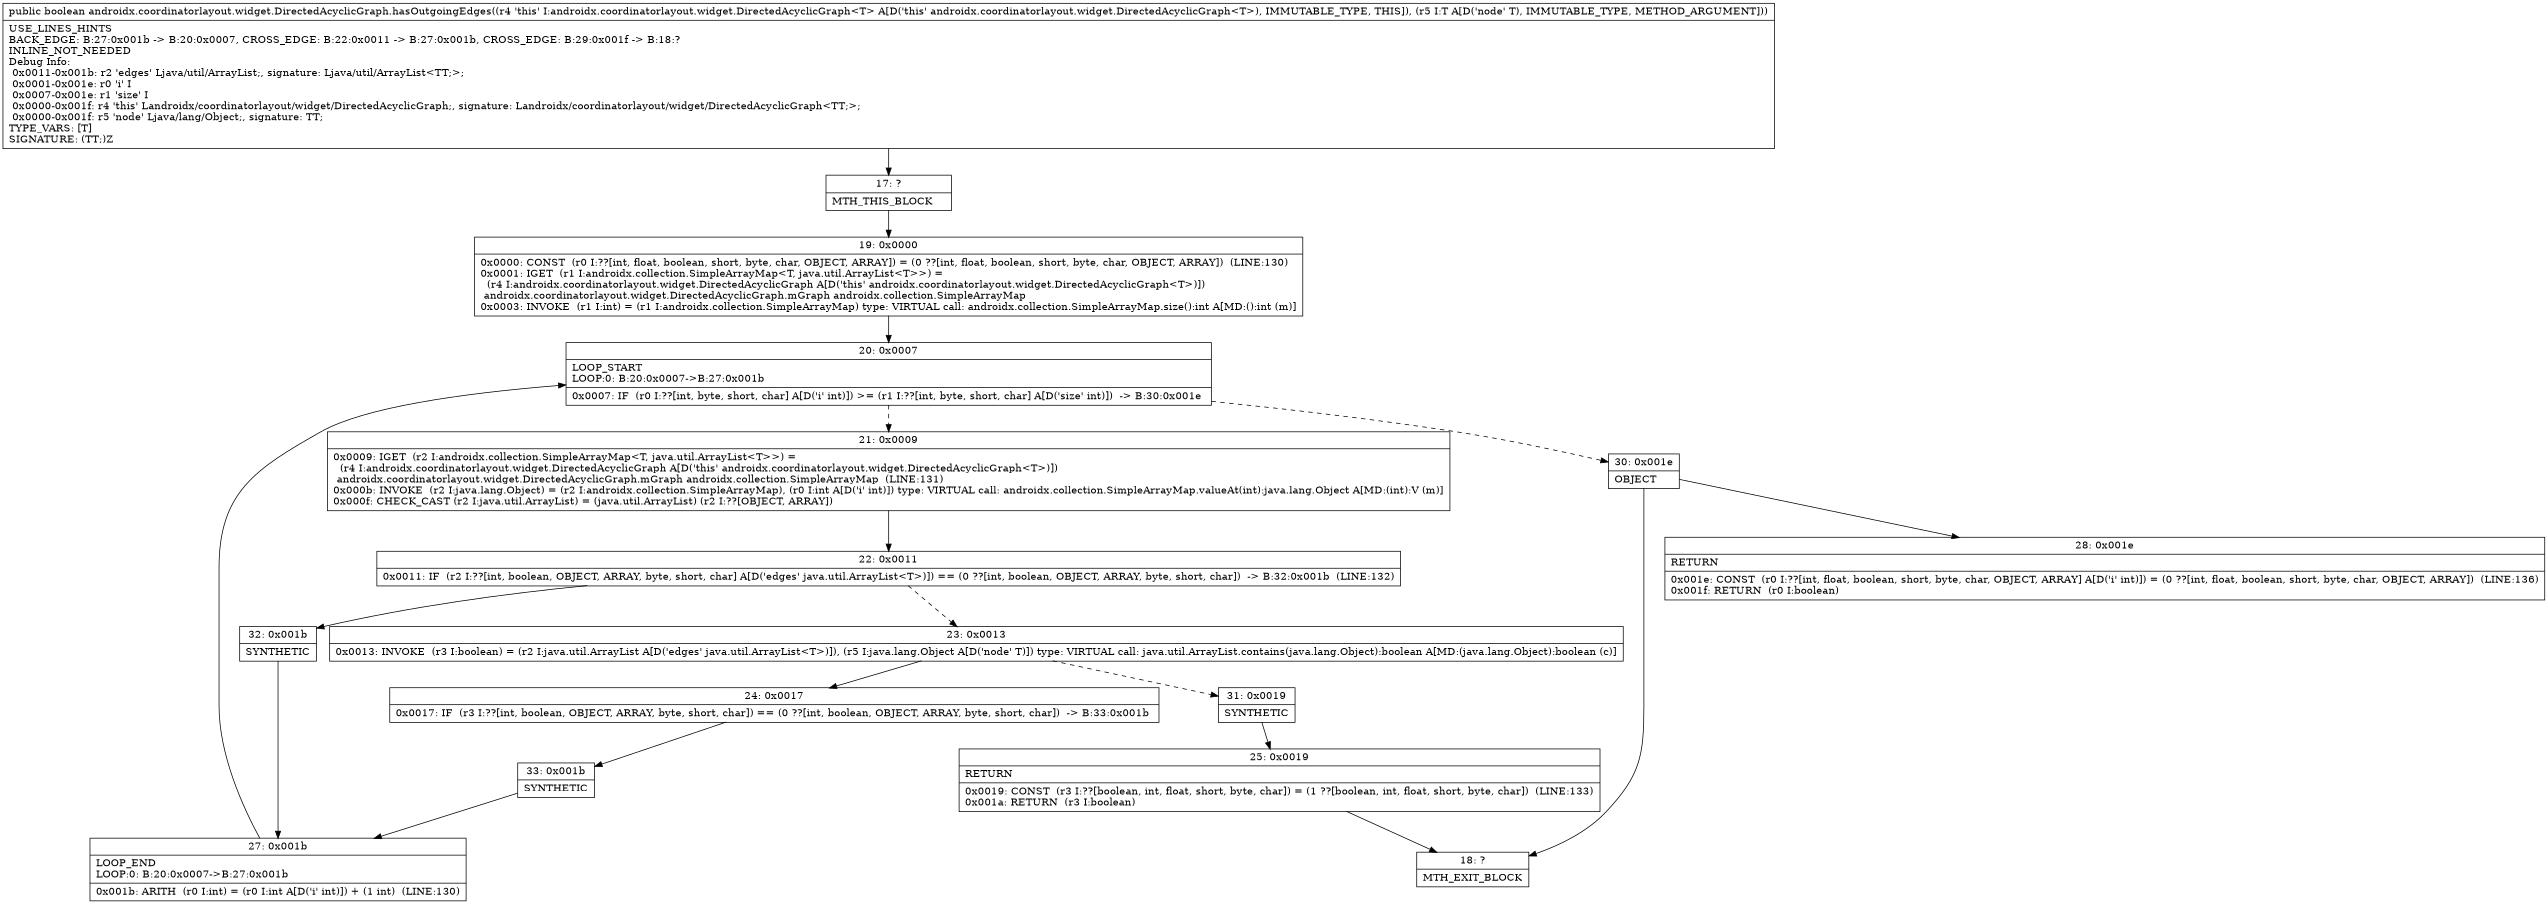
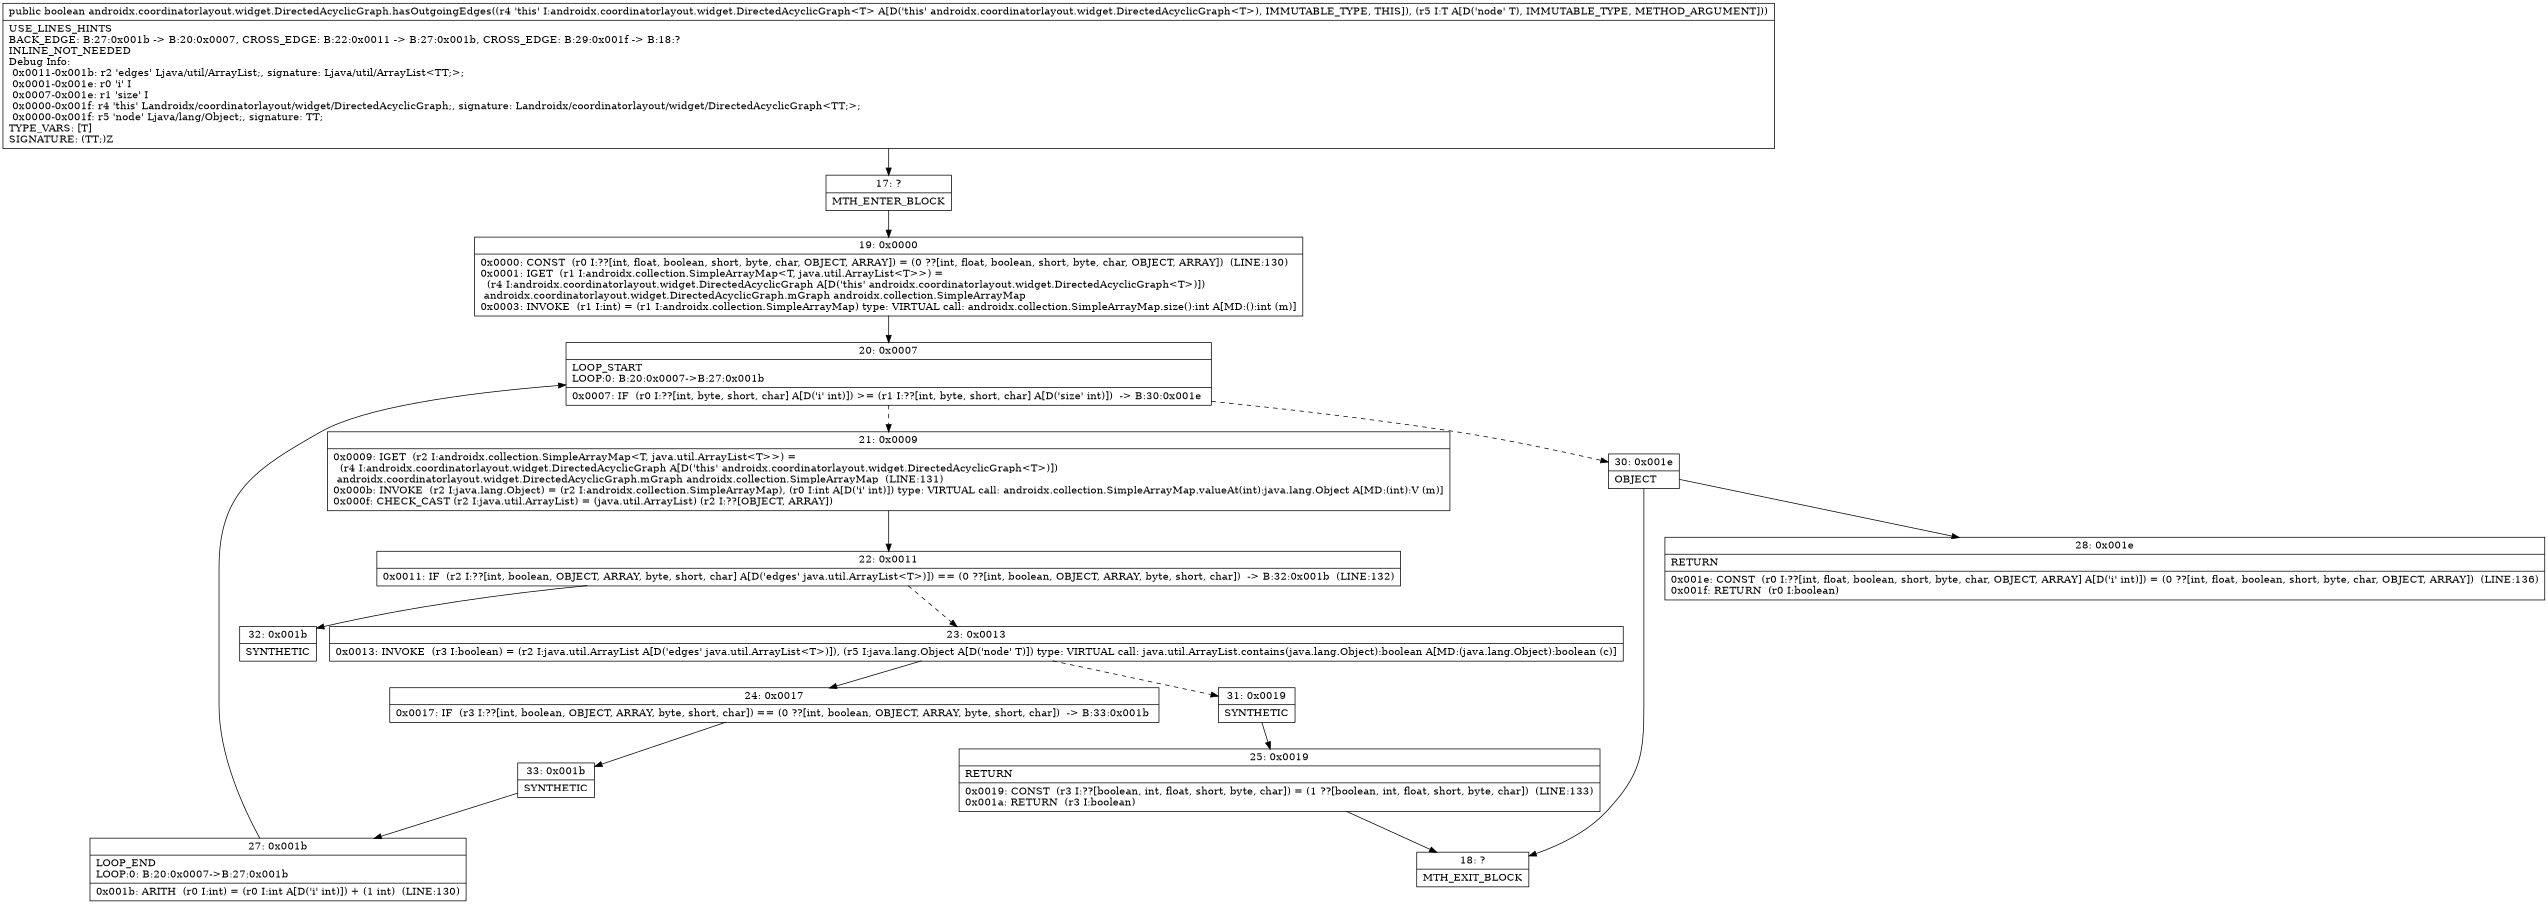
(882, 201) -> (889, 201)
(278, 746) -> none
